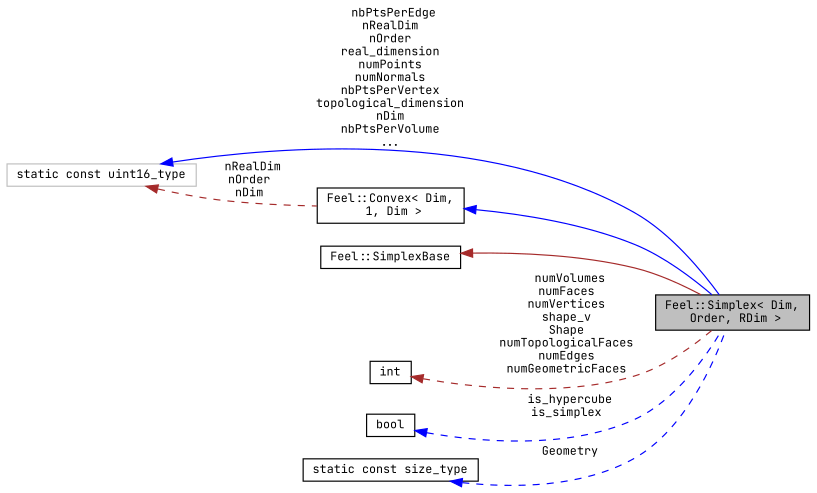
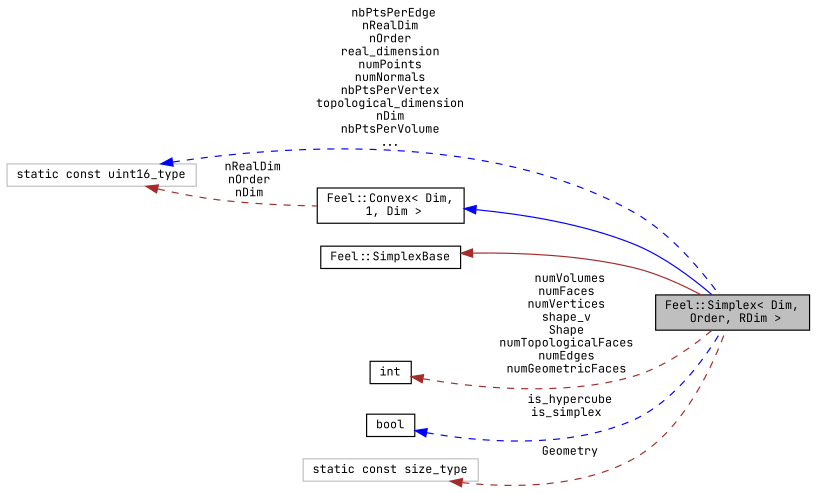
(467, 159) -> (467, 159)
(627, 462) -> (627, 462)
(391, 470) -> (391, 470)
